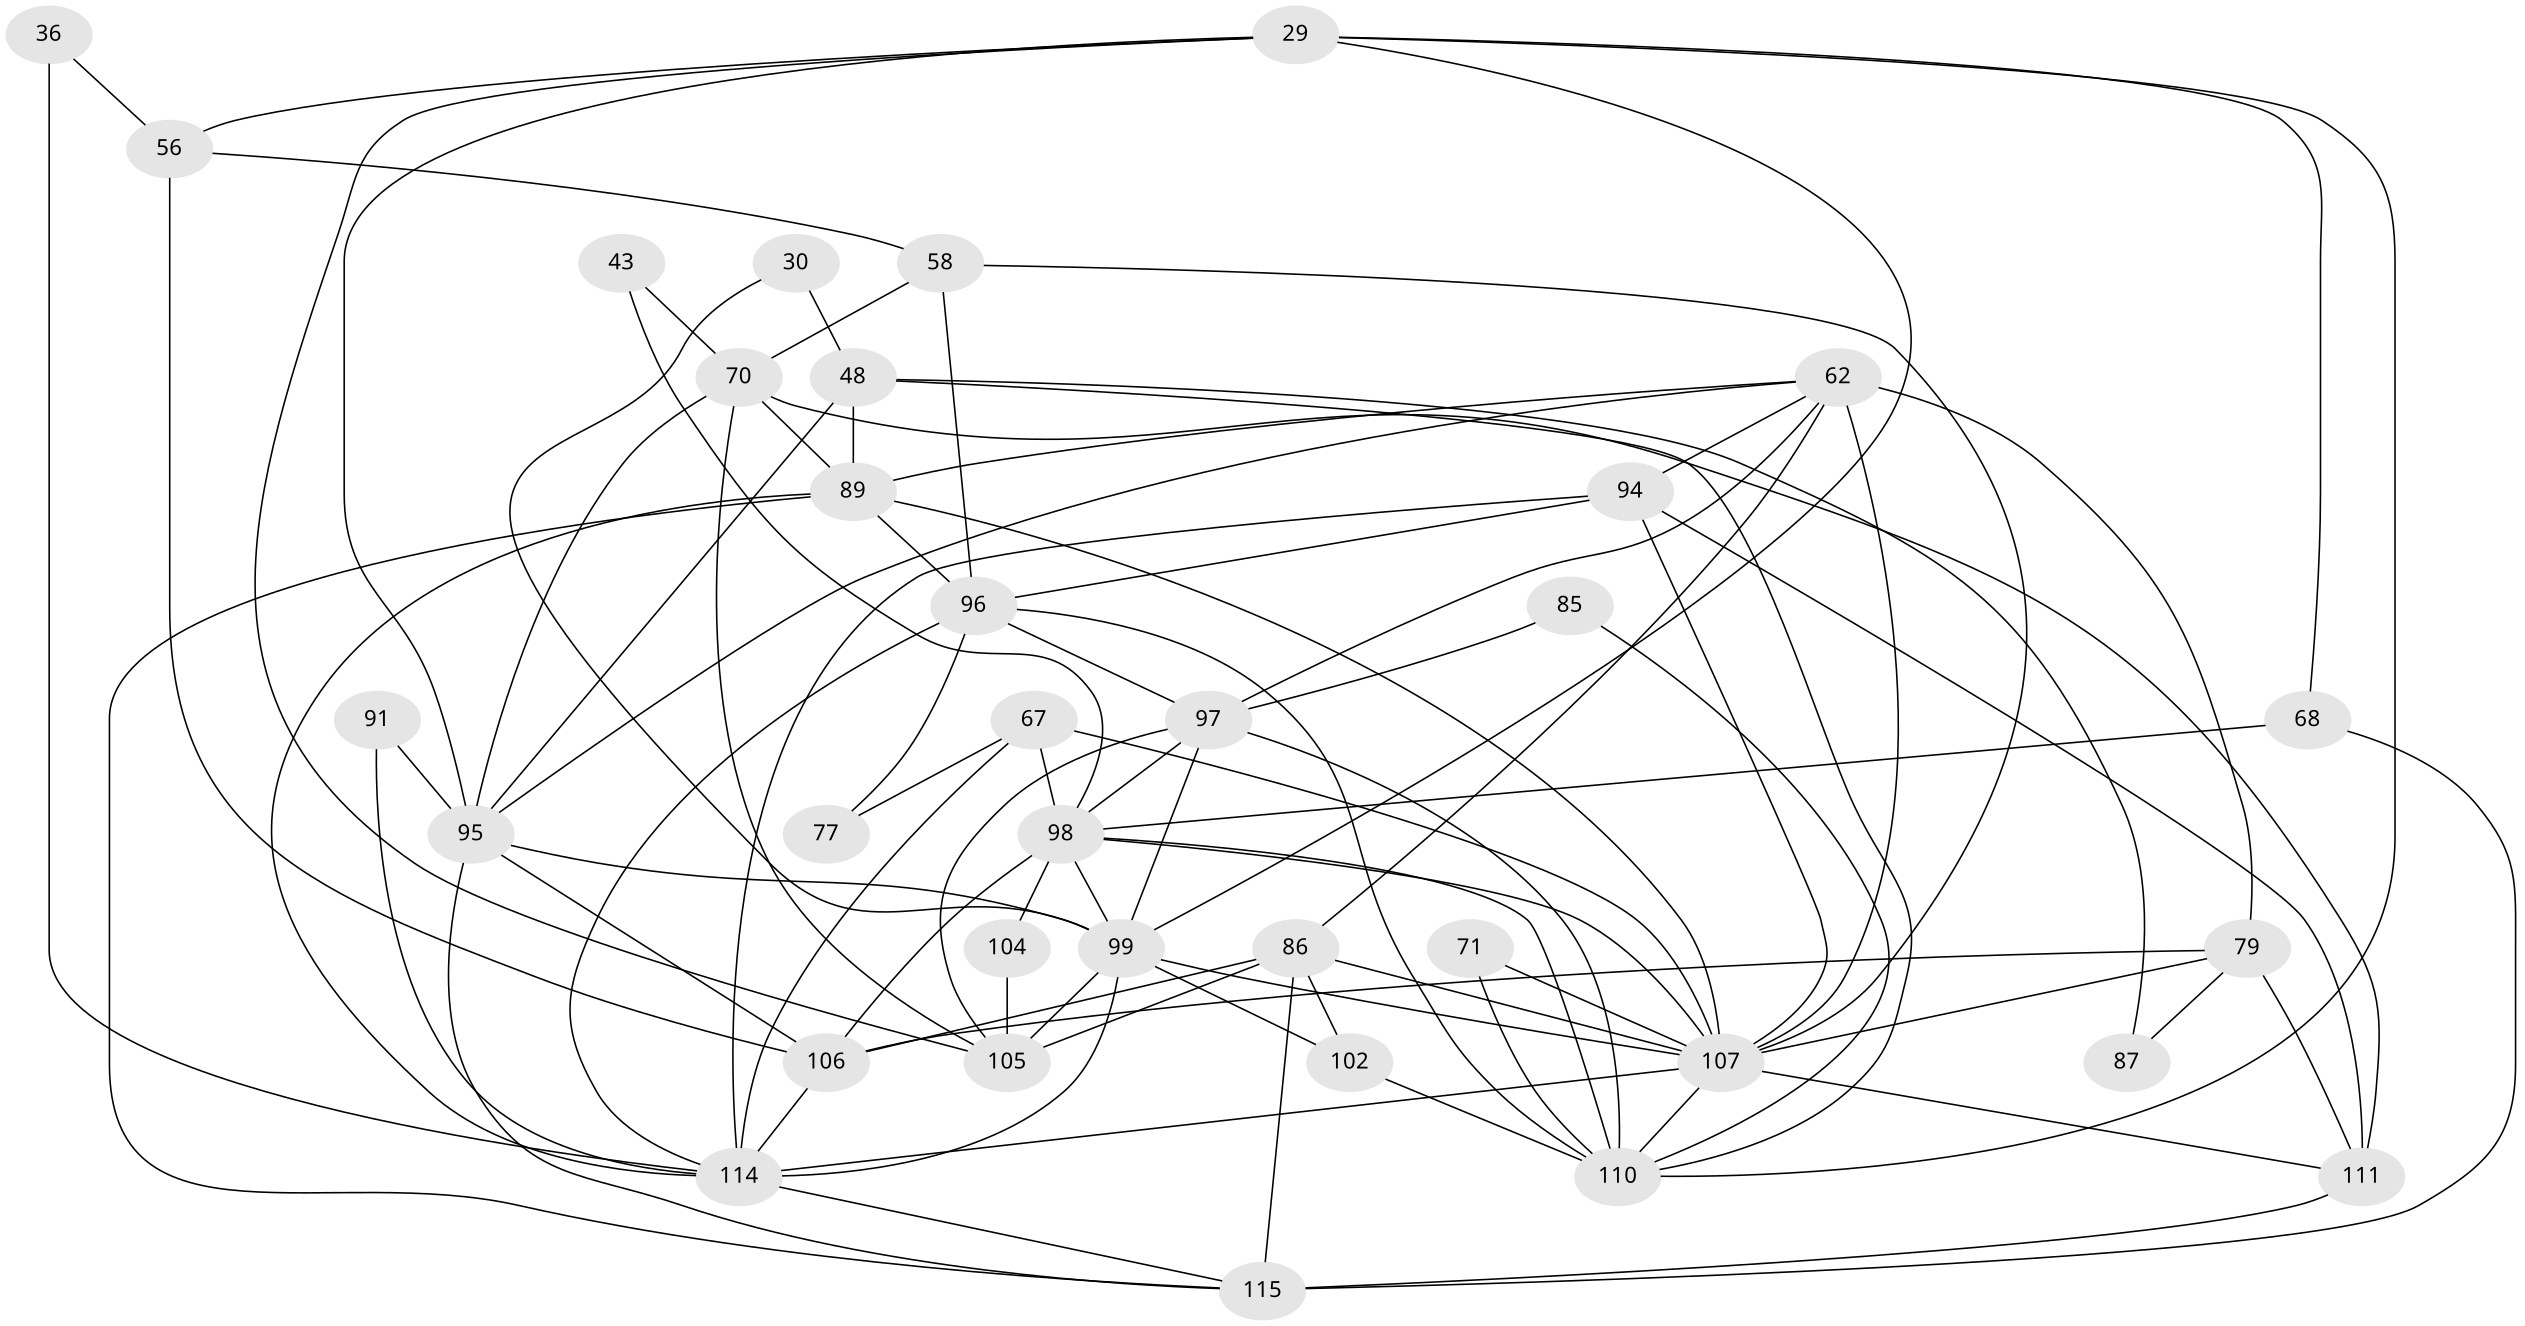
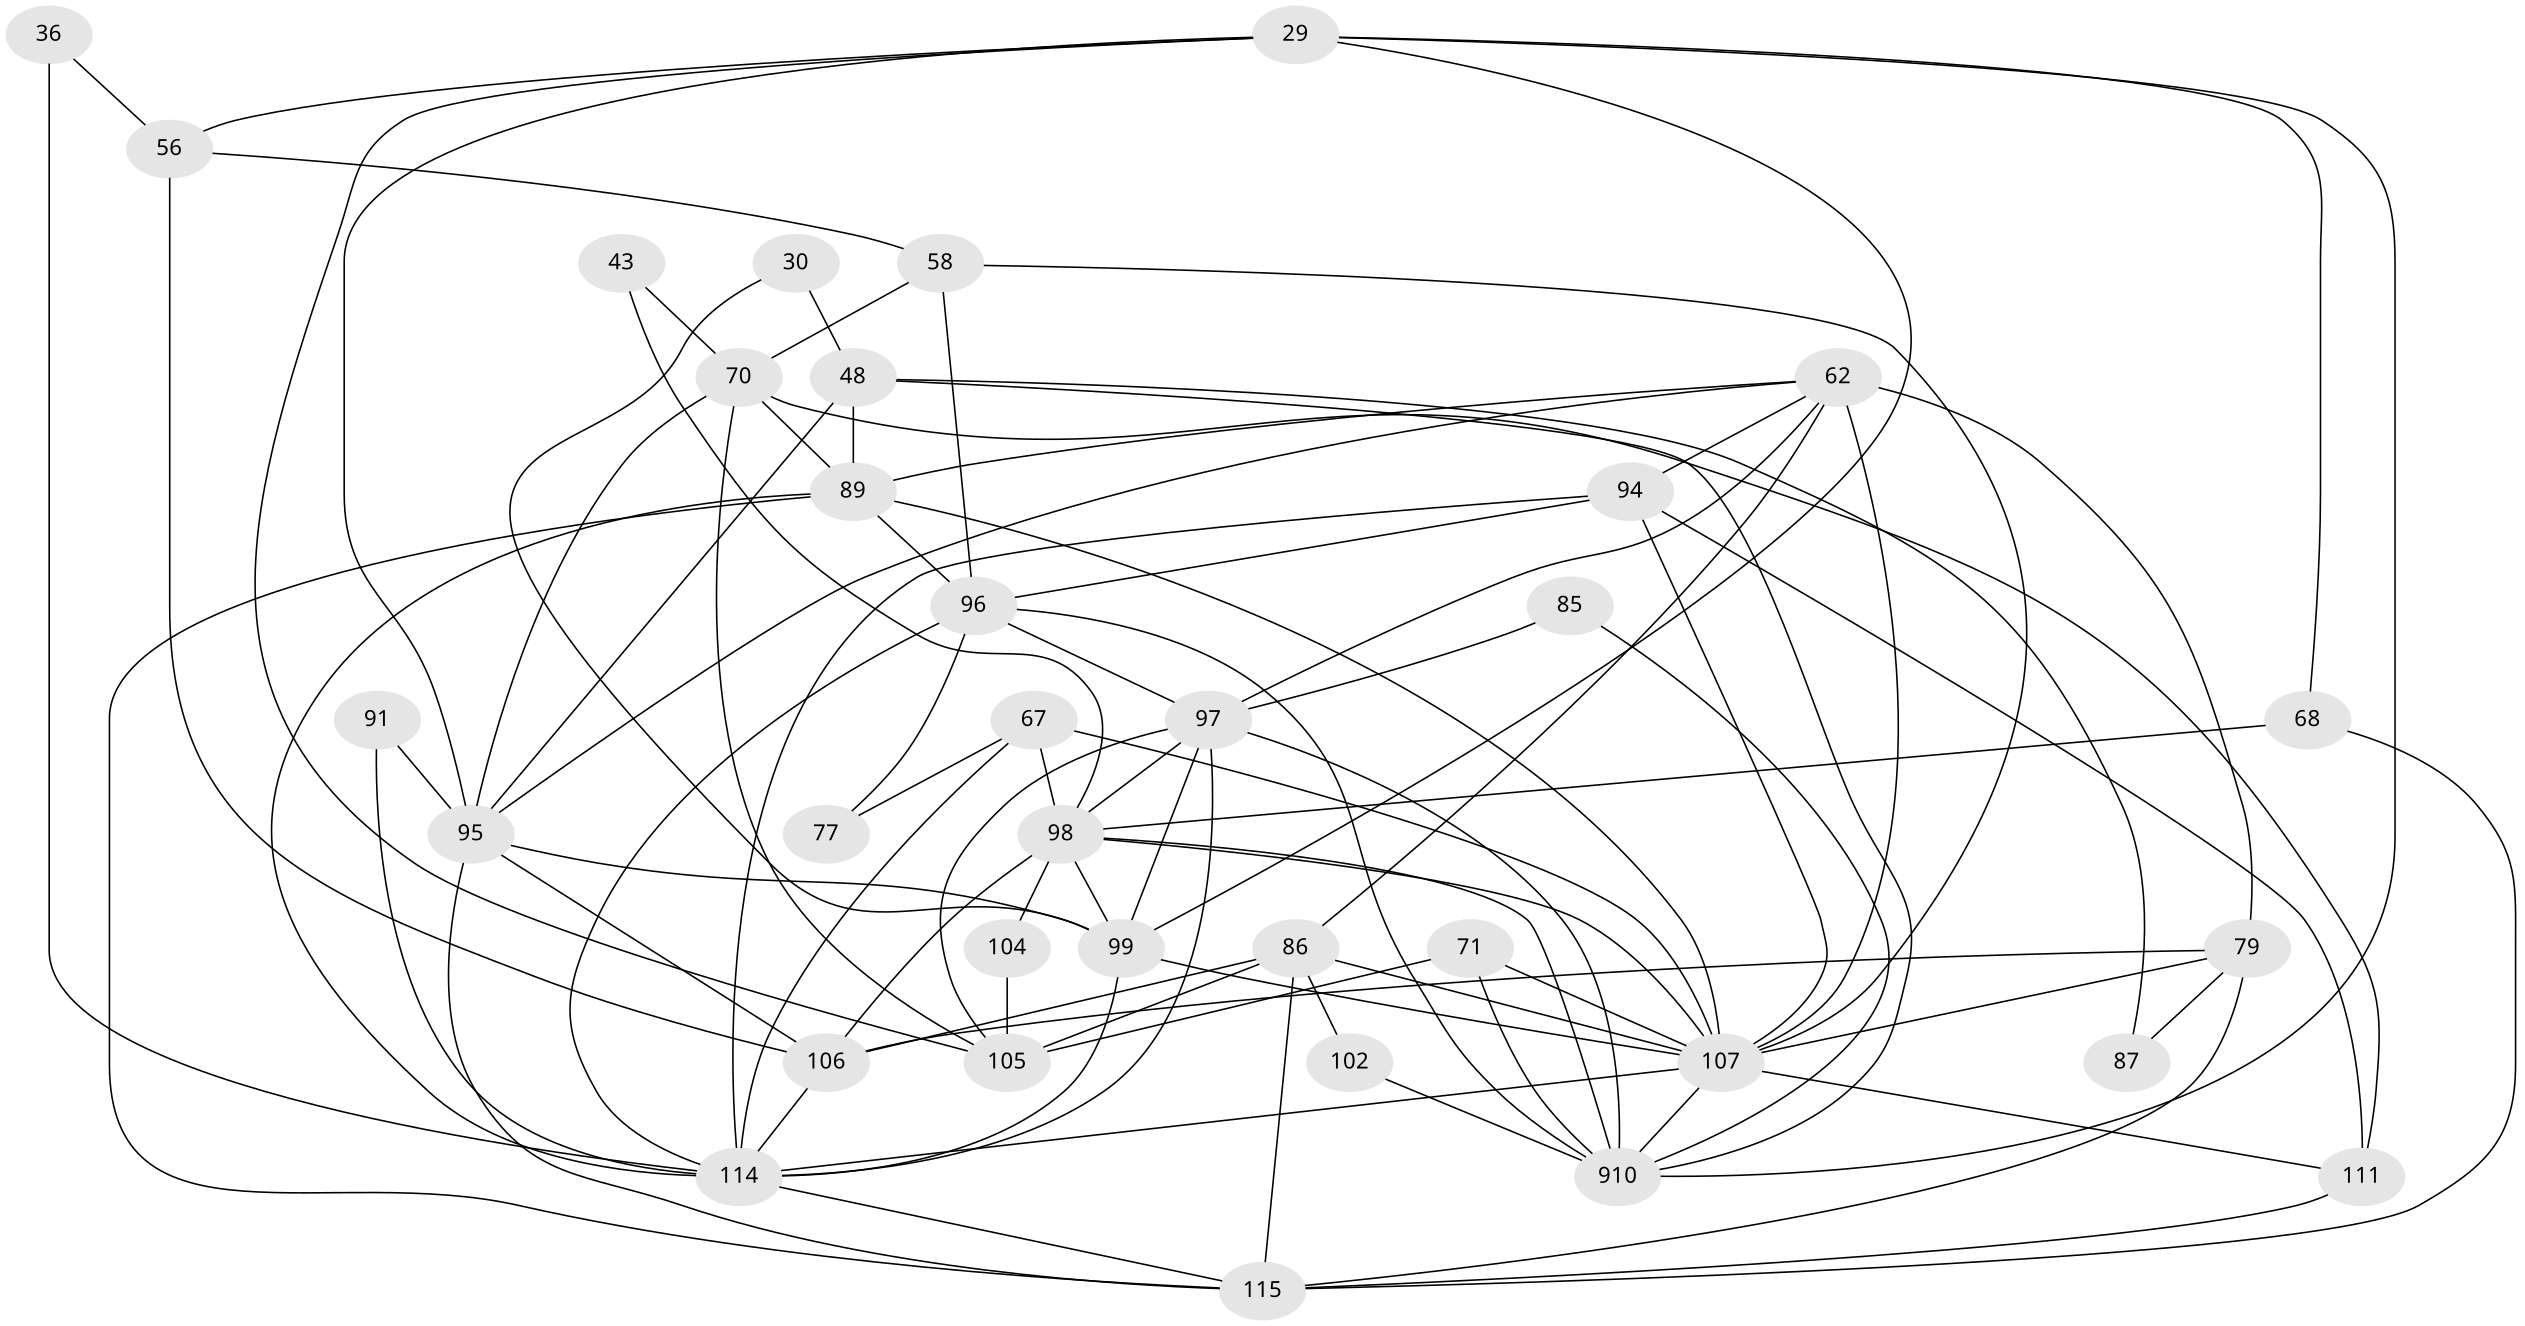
(1080, 991) -> (1201, 1015)
(1248, 1011) -> none
(2310, 1061) -> (1818, 1212)
none -> (1117, 1079)
(1618, 1177) -> (1618, 1177)
